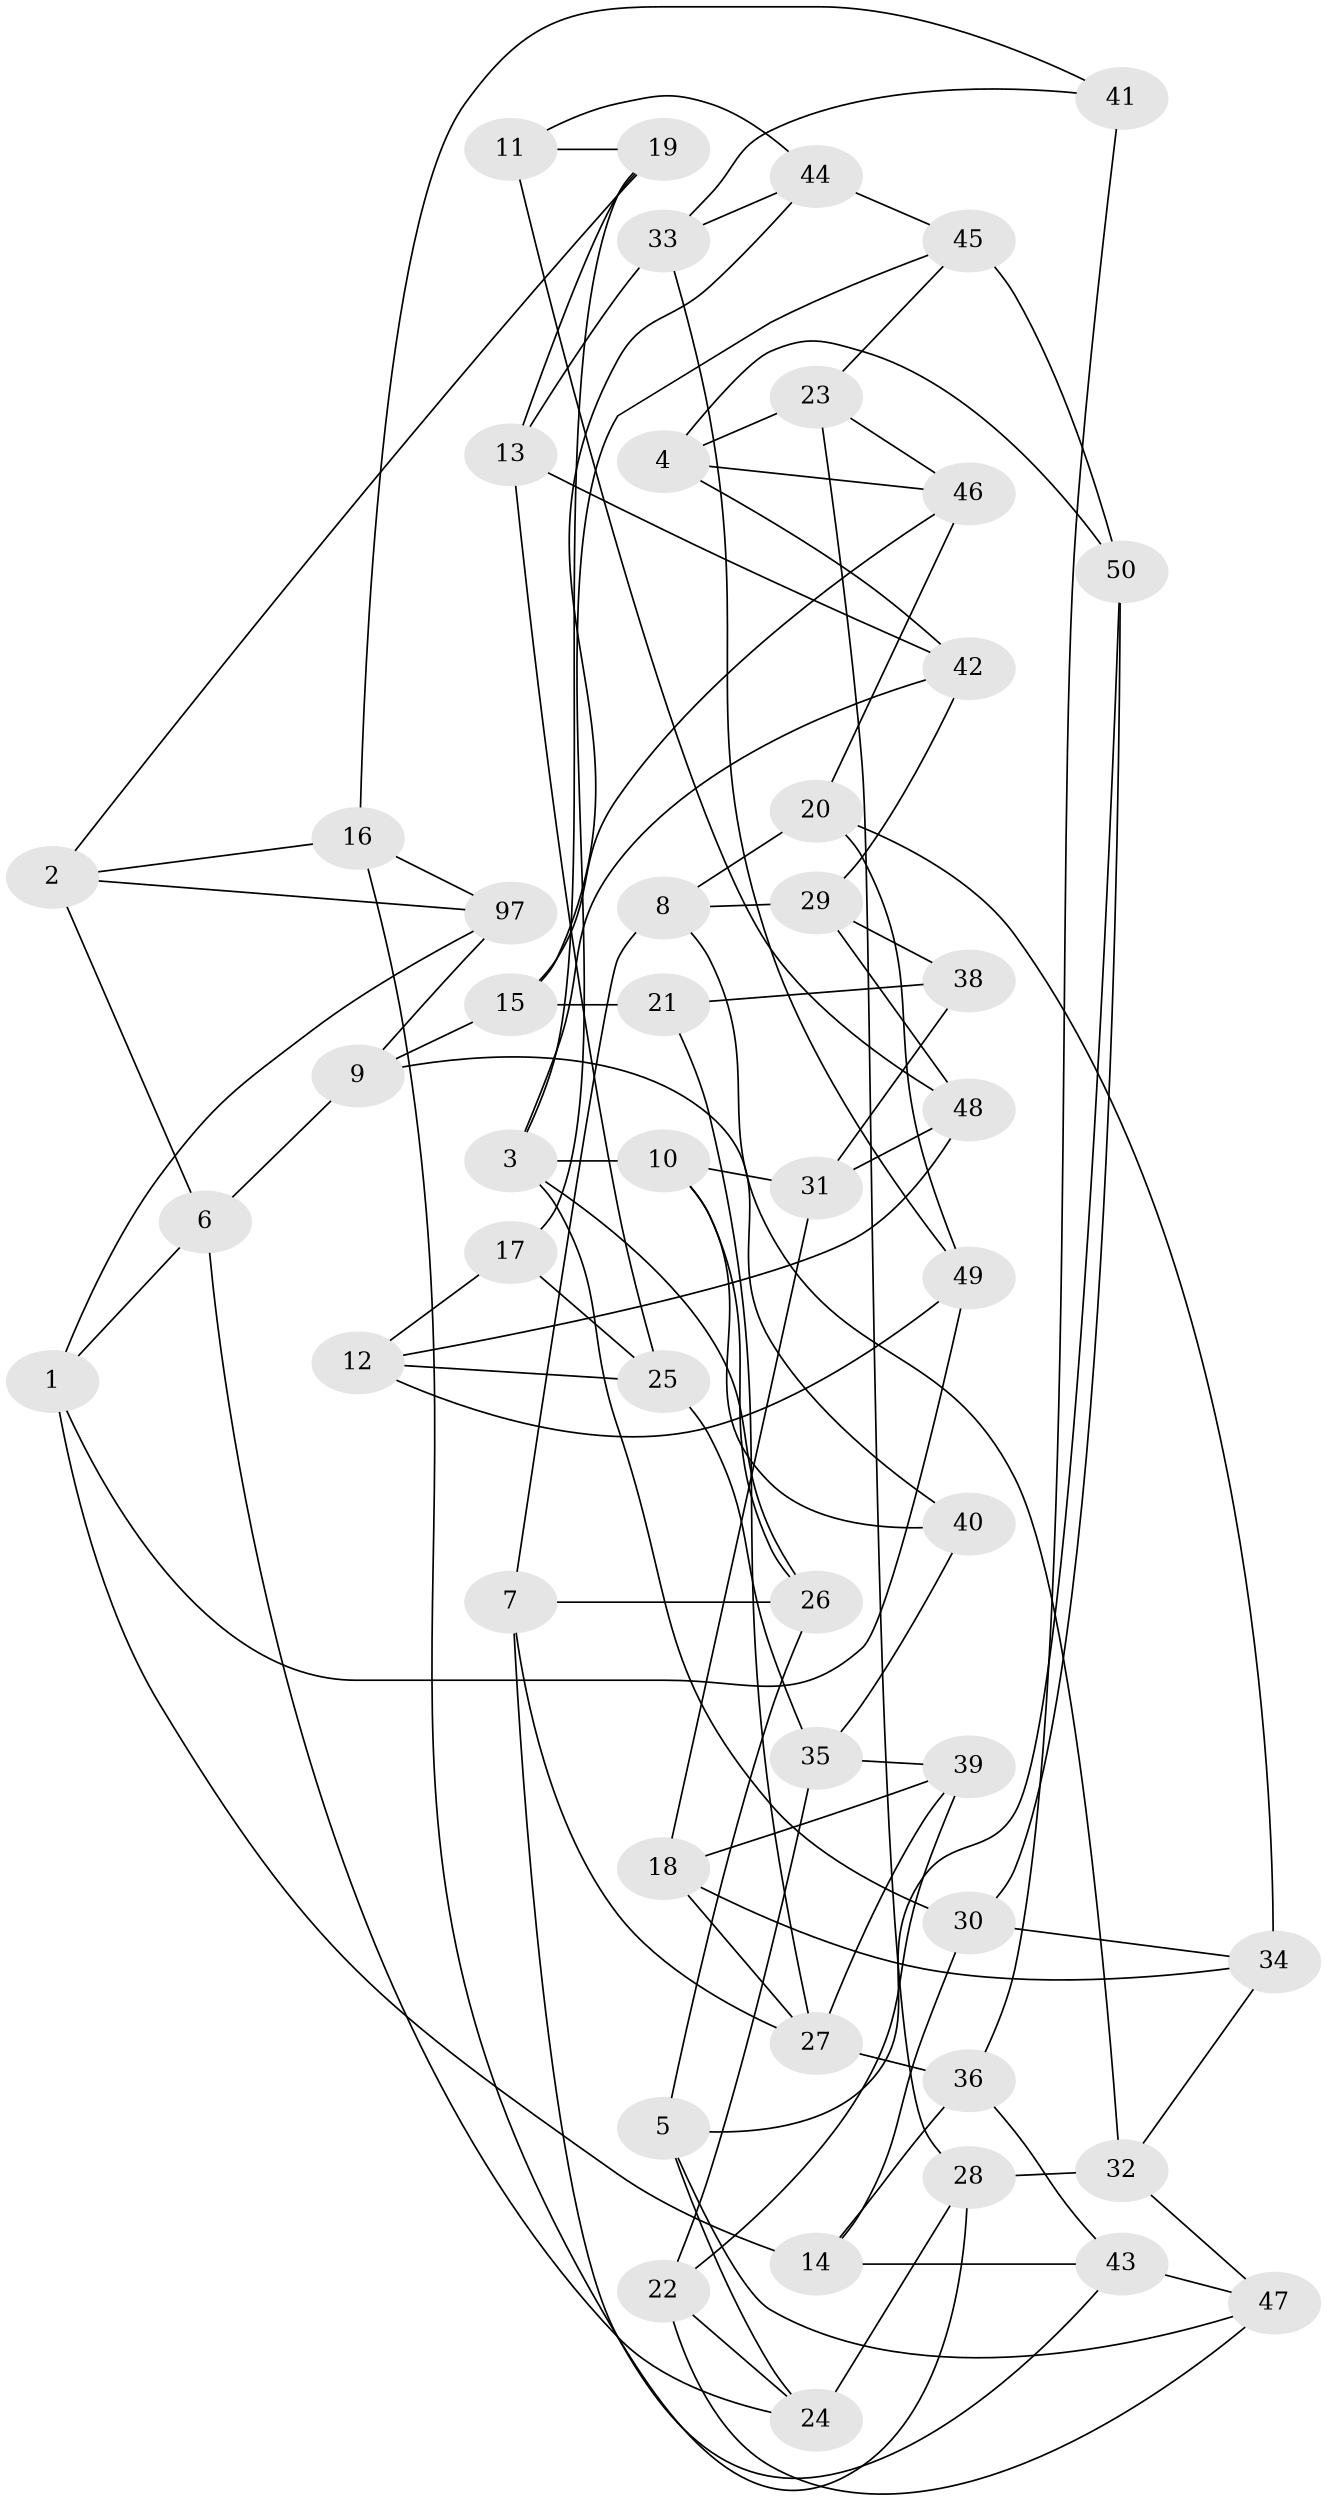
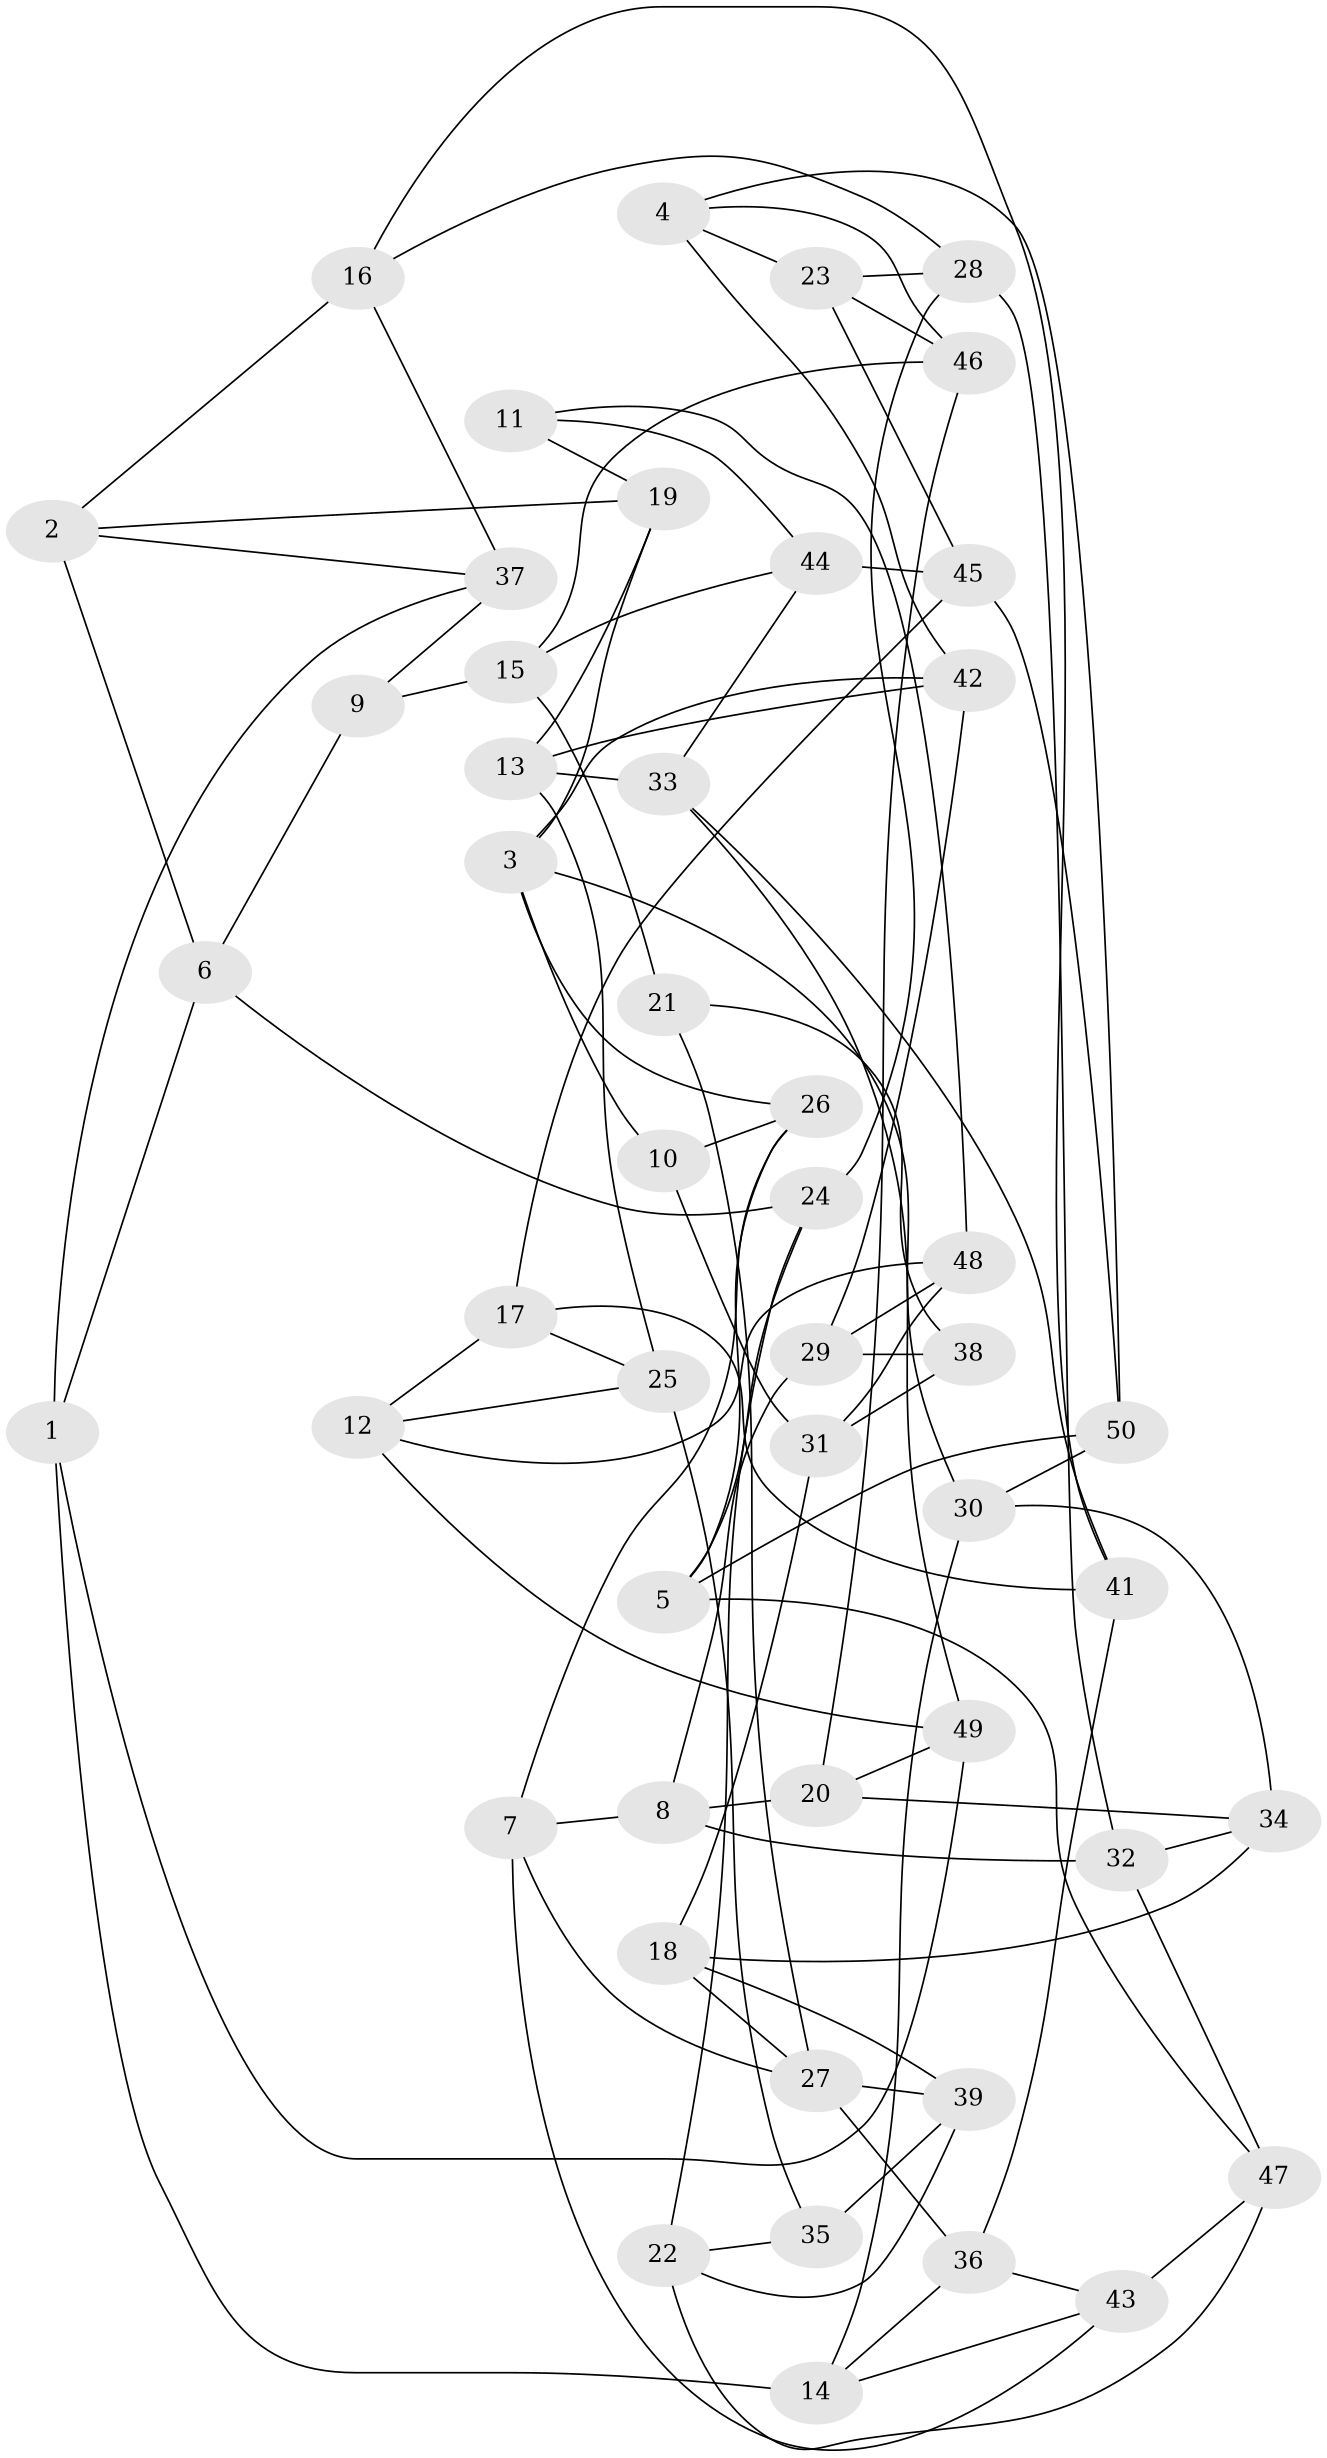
(511, 913) -> (511, 579)
none -> (769, 1490)
(969, 1524) -> none
